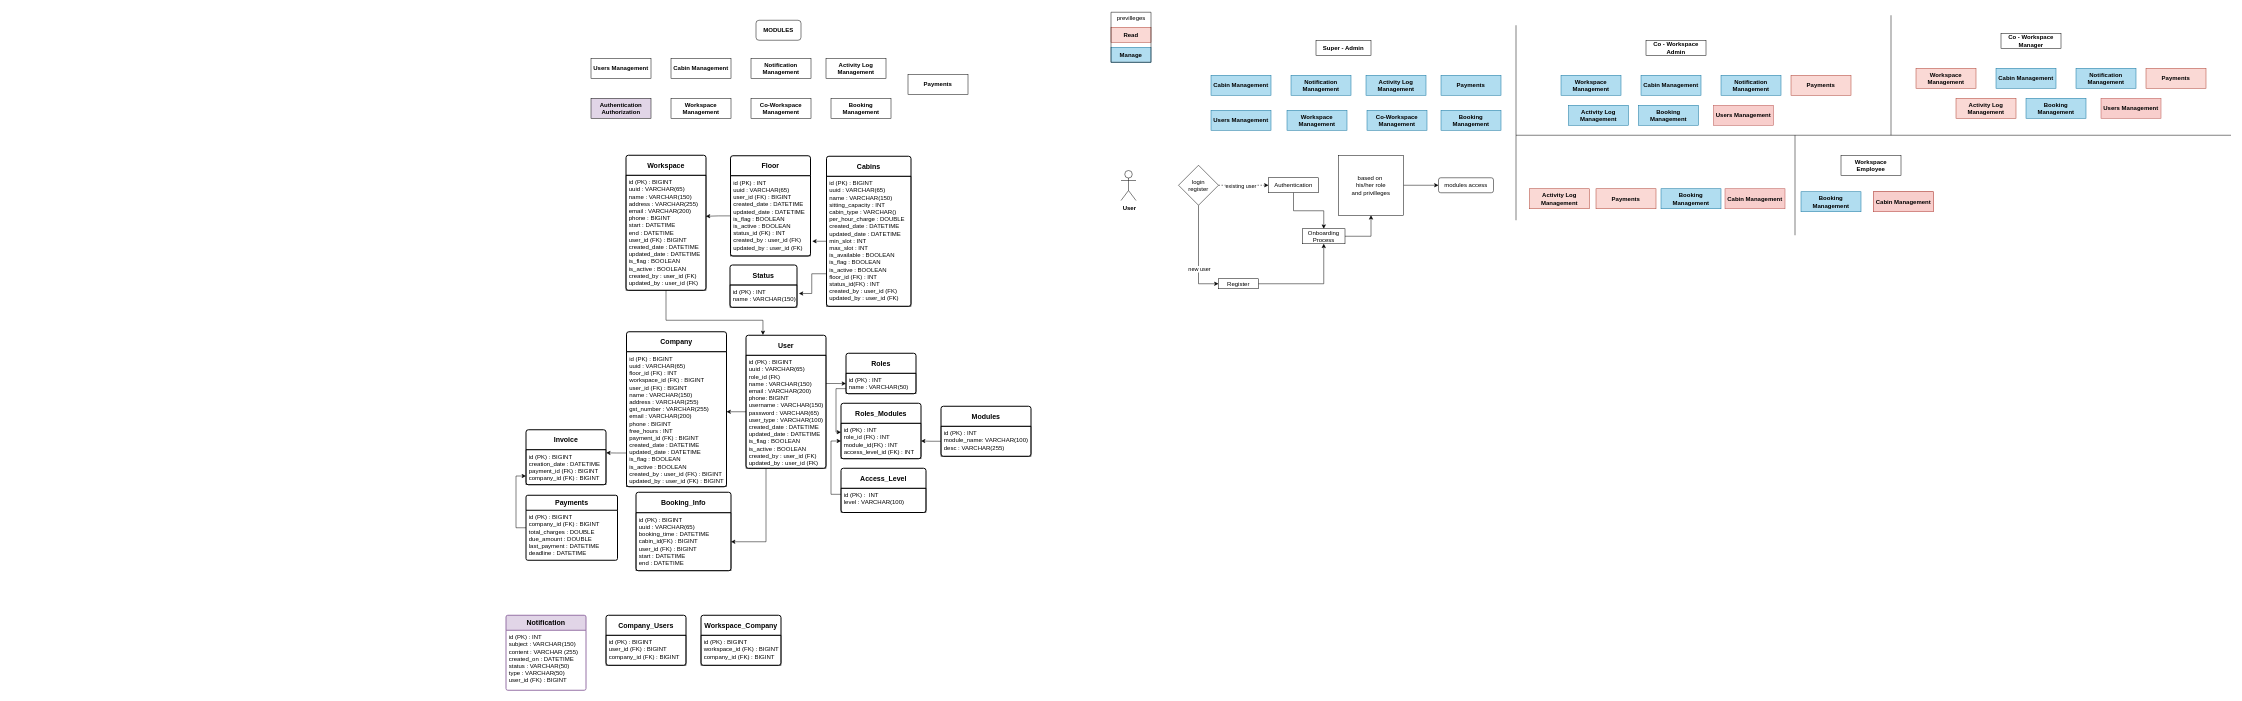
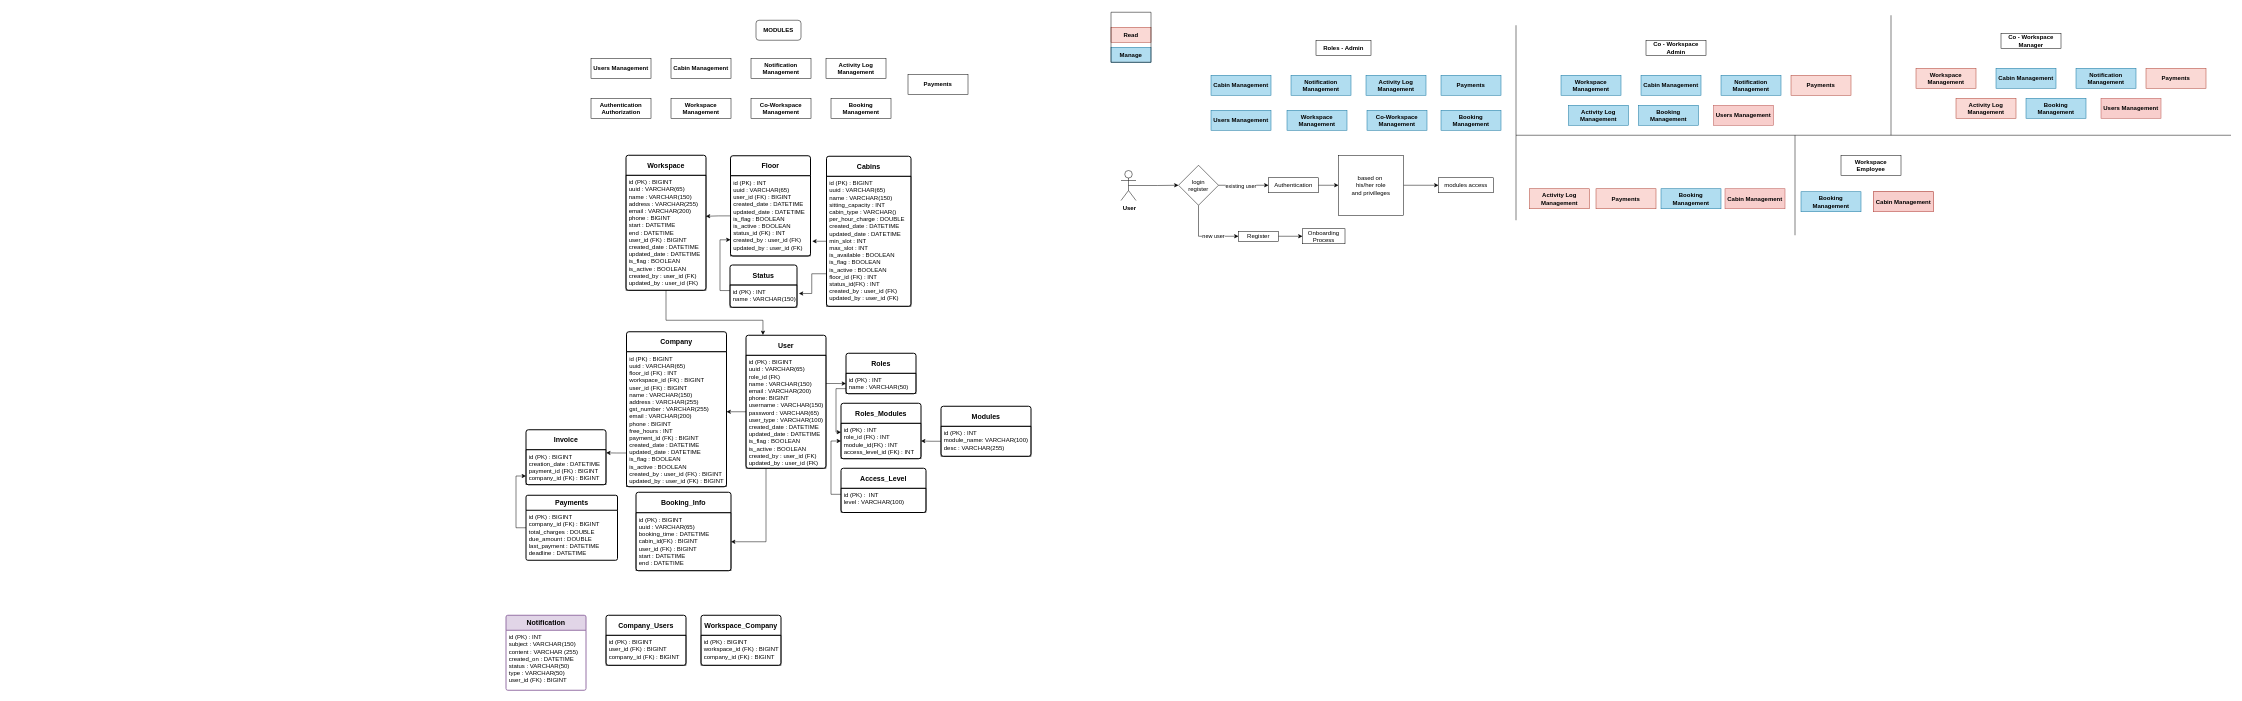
(1131, 18) -> none
(1343, 48) -> (1343, 48)
(621, 108) -> (621, 108)
(1259, 185) -> (1259, 185)
(1466, 185) -> (1466, 185)
none -> (1147, 186)
(1371, 219) -> none
(1324, 225) -> (1333, 185)
(1238, 284) -> (1258, 236)
none -> (722, 291)
